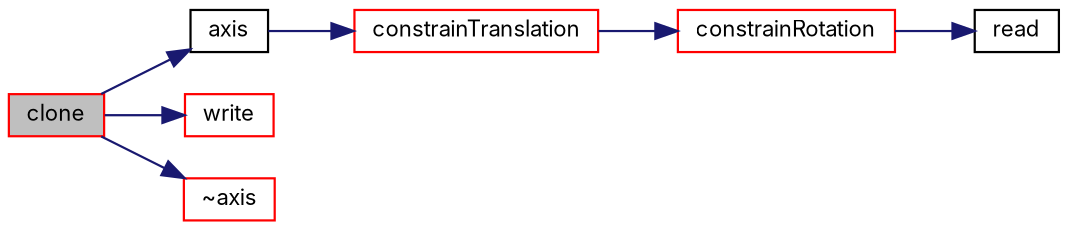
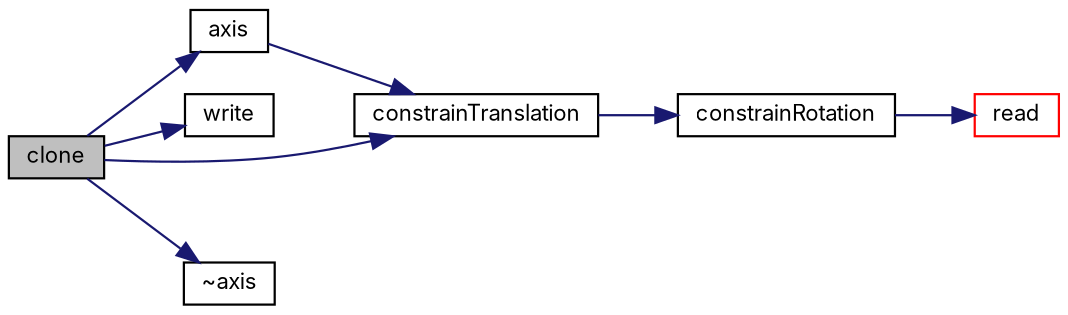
(476, 31) -> (476, 115)
(786, 31) -> (786, 115)
(1017, 31) -> (1017, 115)
(56, 115) -> (56, 157)
(229, 115) -> (229, 115)
none -> (239, 160)
(229, 199) -> (229, 284)
